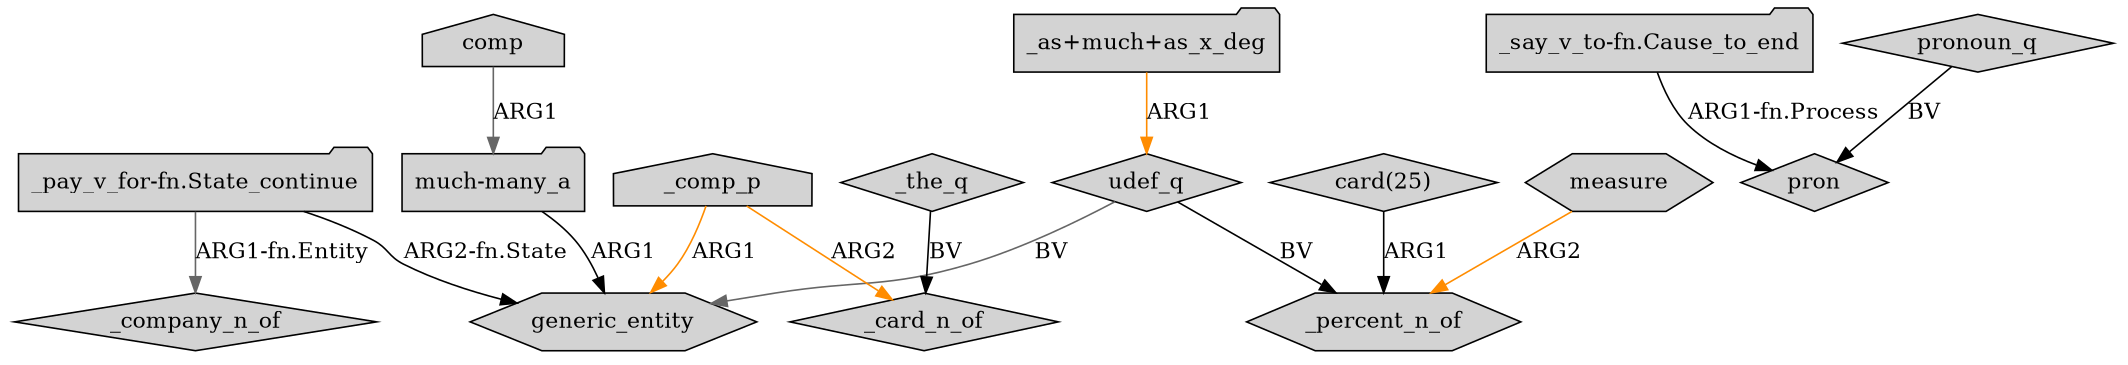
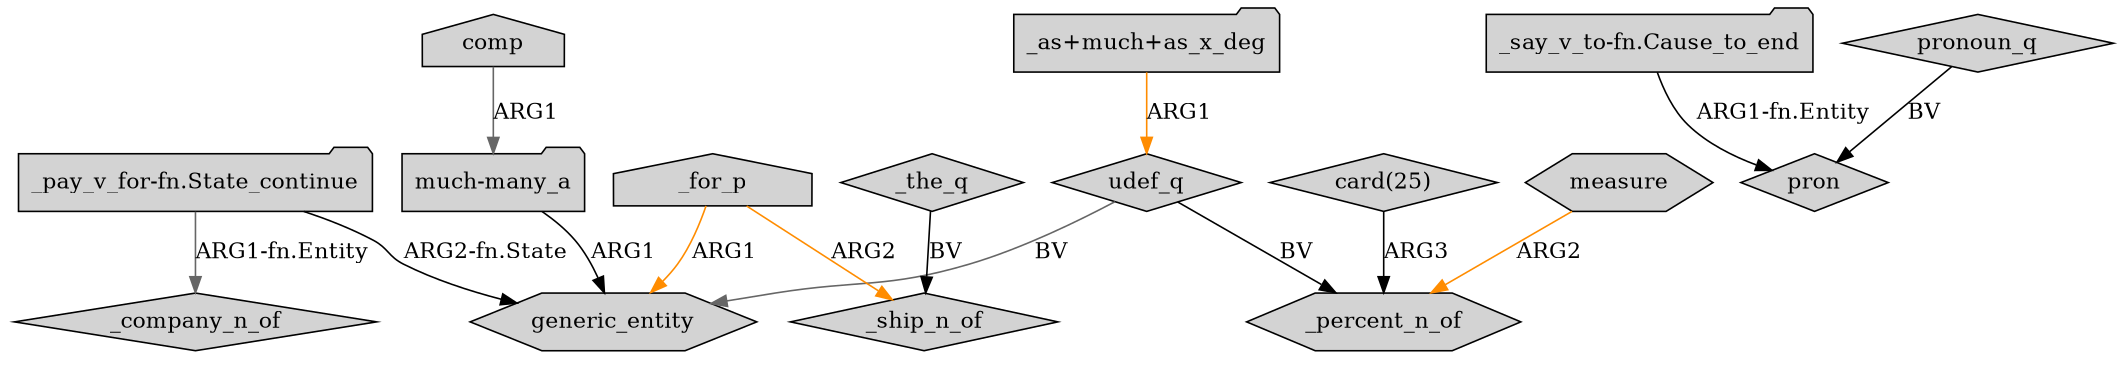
(1784, 113) -> (1784, 113)
(713, 183) -> (713, 183)
(1417, 252) -> (1417, 252)
(924, 322) -> (924, 322)
